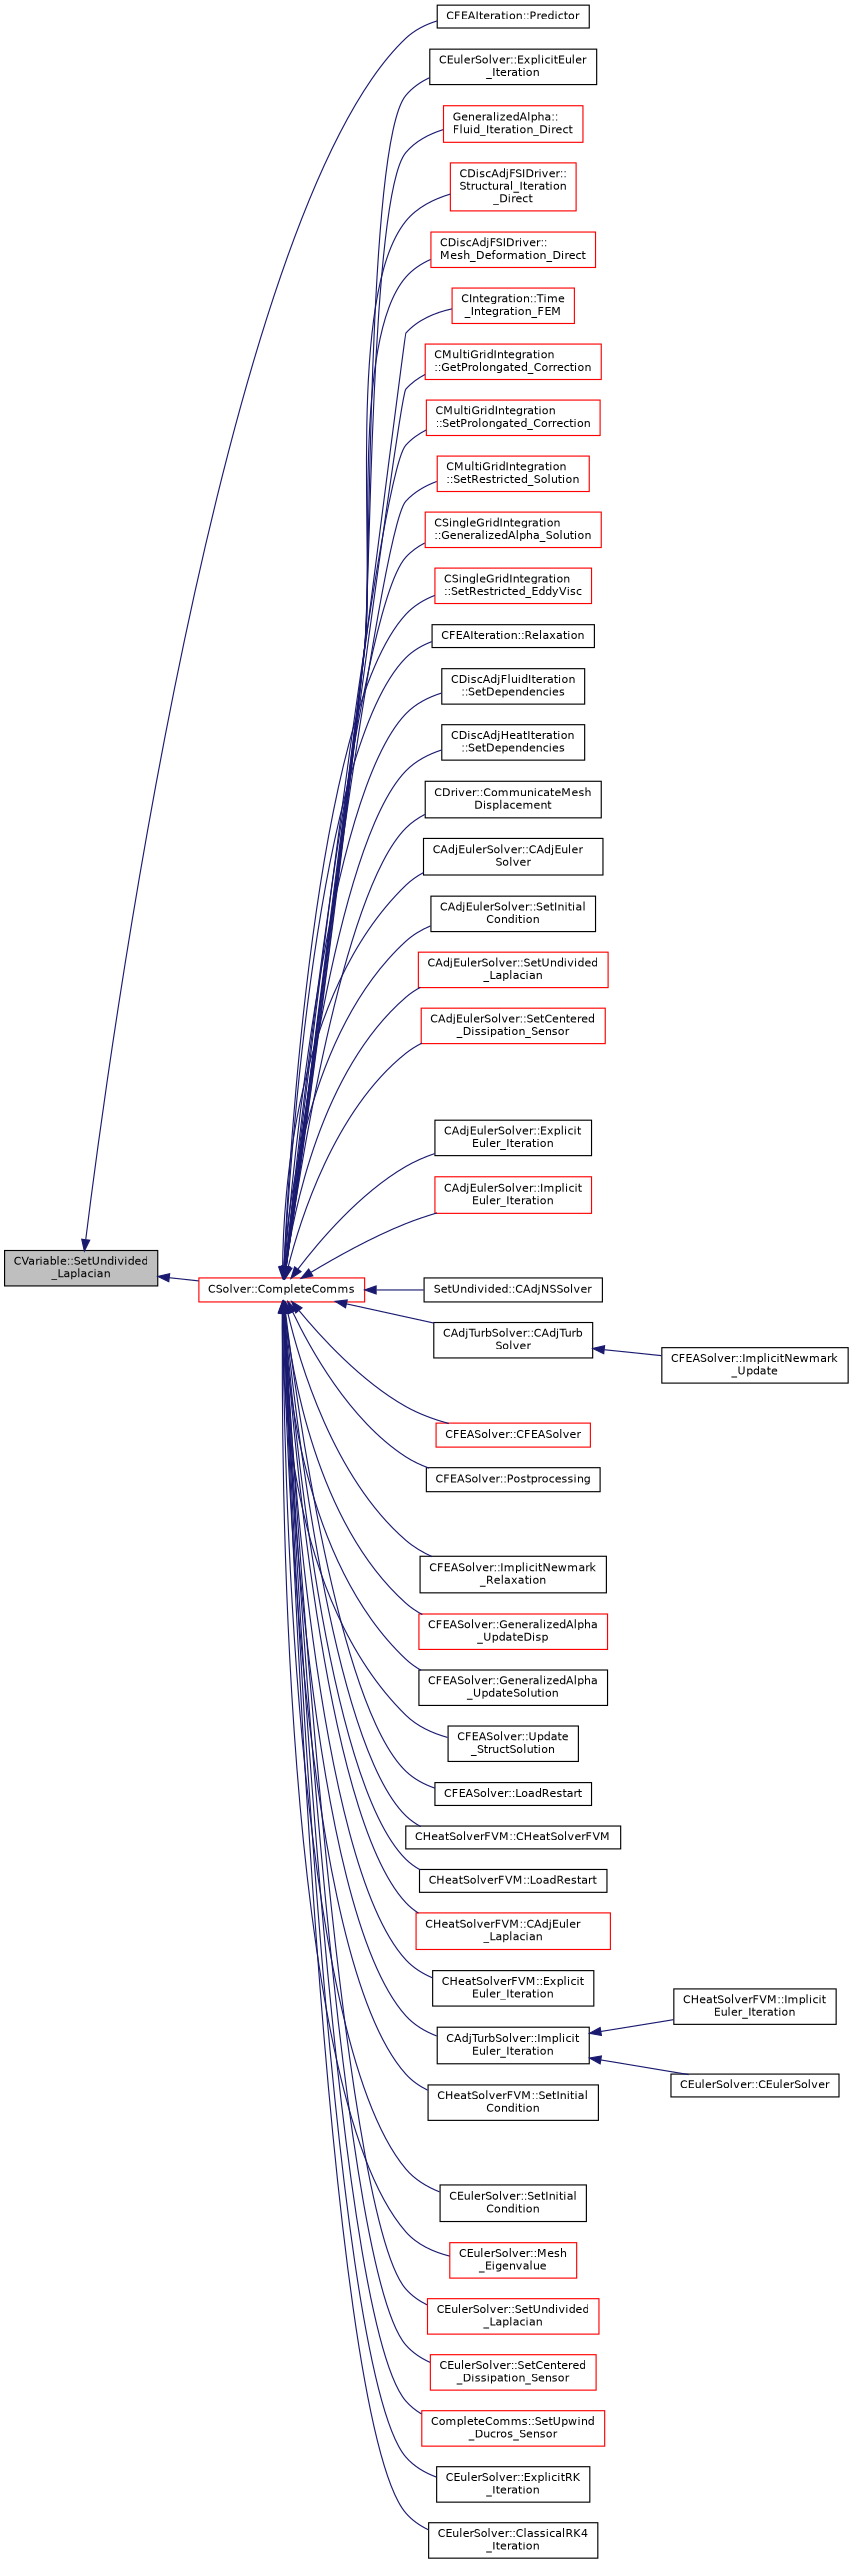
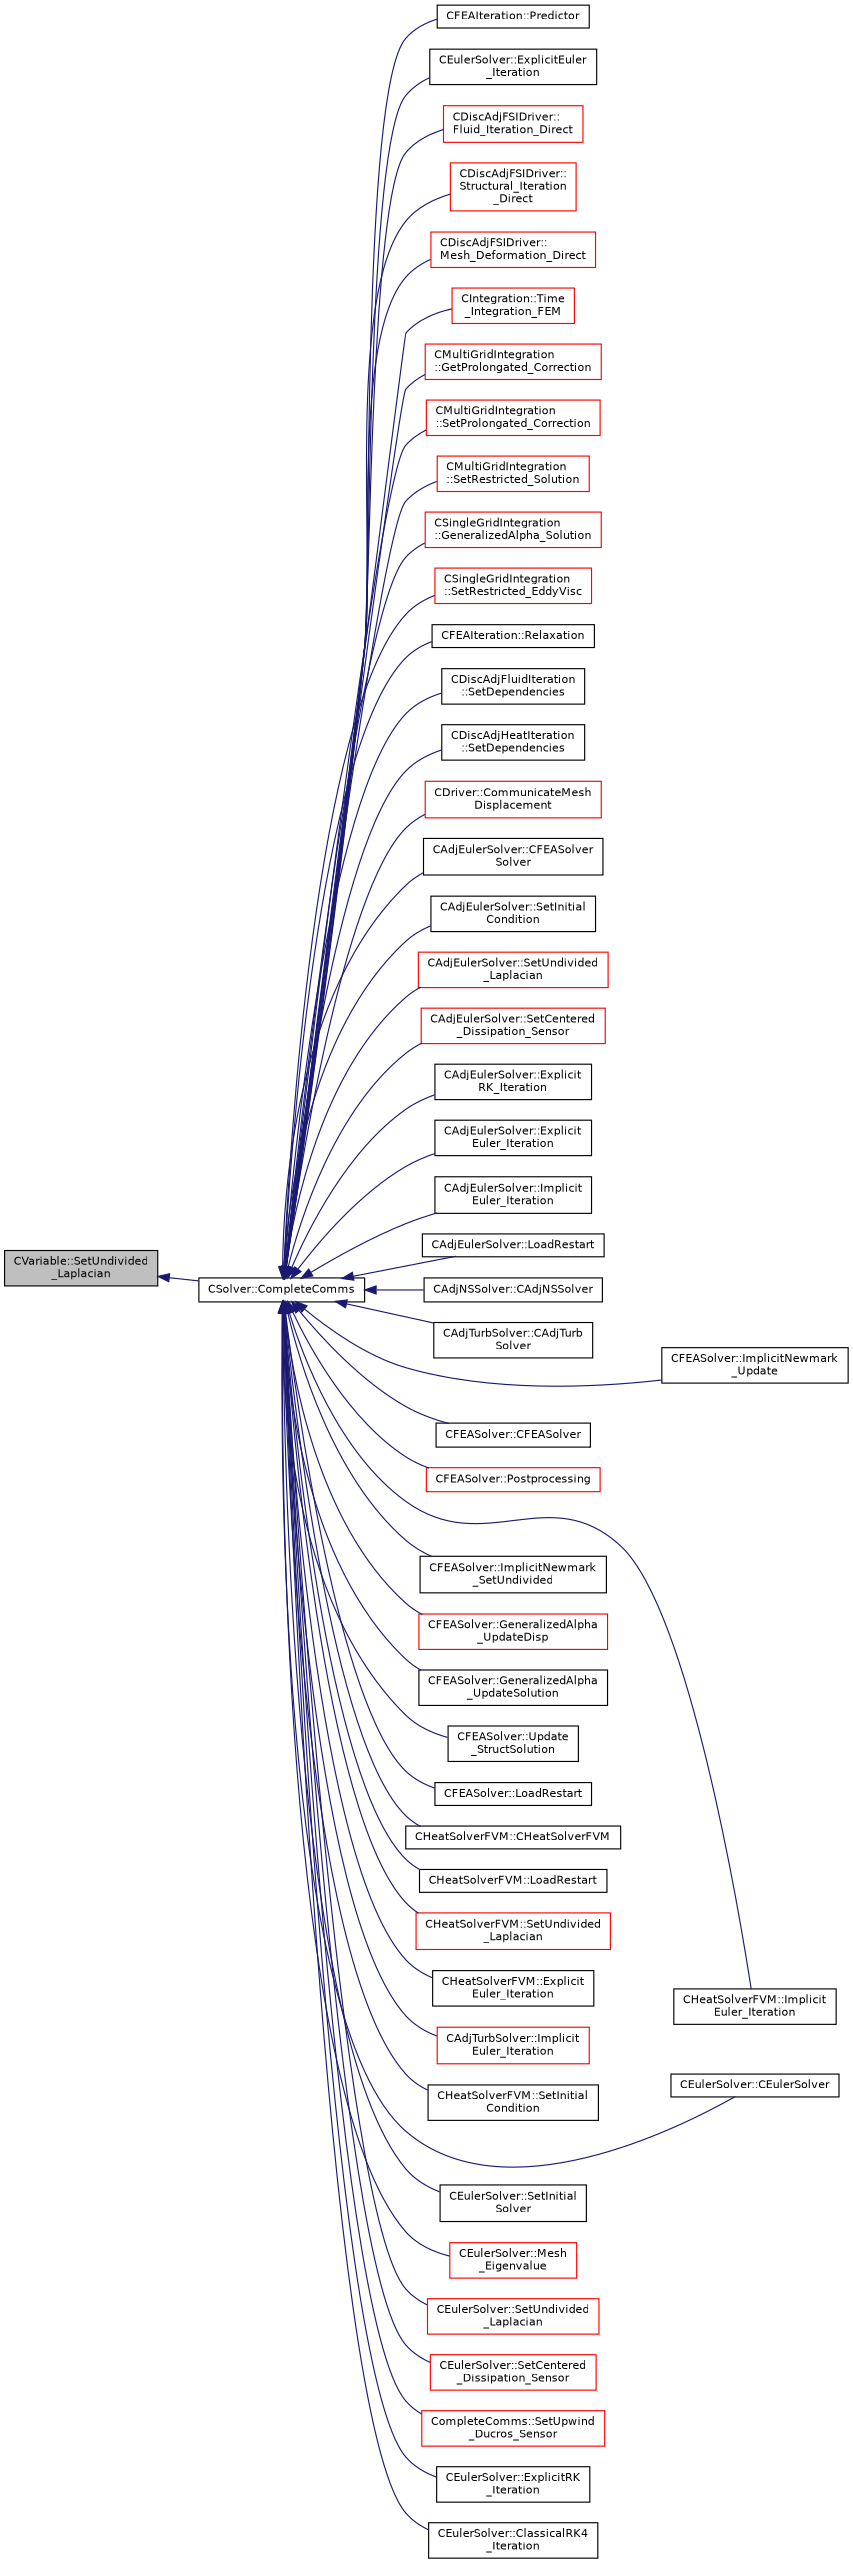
(513, 124) -> (513, 124)
(193, 603) -> (365, 635)
(513, 800) -> (513, 800)
(513, 857) -> (513, 857)
none -> (513, 1082)
(513, 1195) -> (513, 1195)
none -> (513, 1245)
(282, 1290) -> (282, 1290)
(513, 1290) -> (513, 1290)
(633, 1353) -> (474, 1381)
(513, 1435) -> (513, 1435)
(513, 1480) -> (513, 1480)
(513, 1575) -> (513, 1575)
(513, 1931) -> (513, 1931)
(637, 2026) -> (625, 1552)
(513, 2045) -> (513, 2045)
(645, 2067) -> (385, 2101)
(513, 2203) -> (513, 2203)
